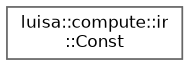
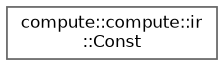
(95, 33) -> (112, 33)
